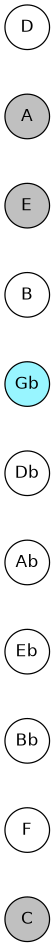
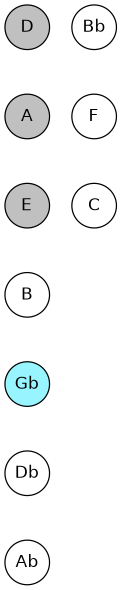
(27, 27) -> (27, 27)
(27, 652) -> none
(27, 919) -> (94, 206)
